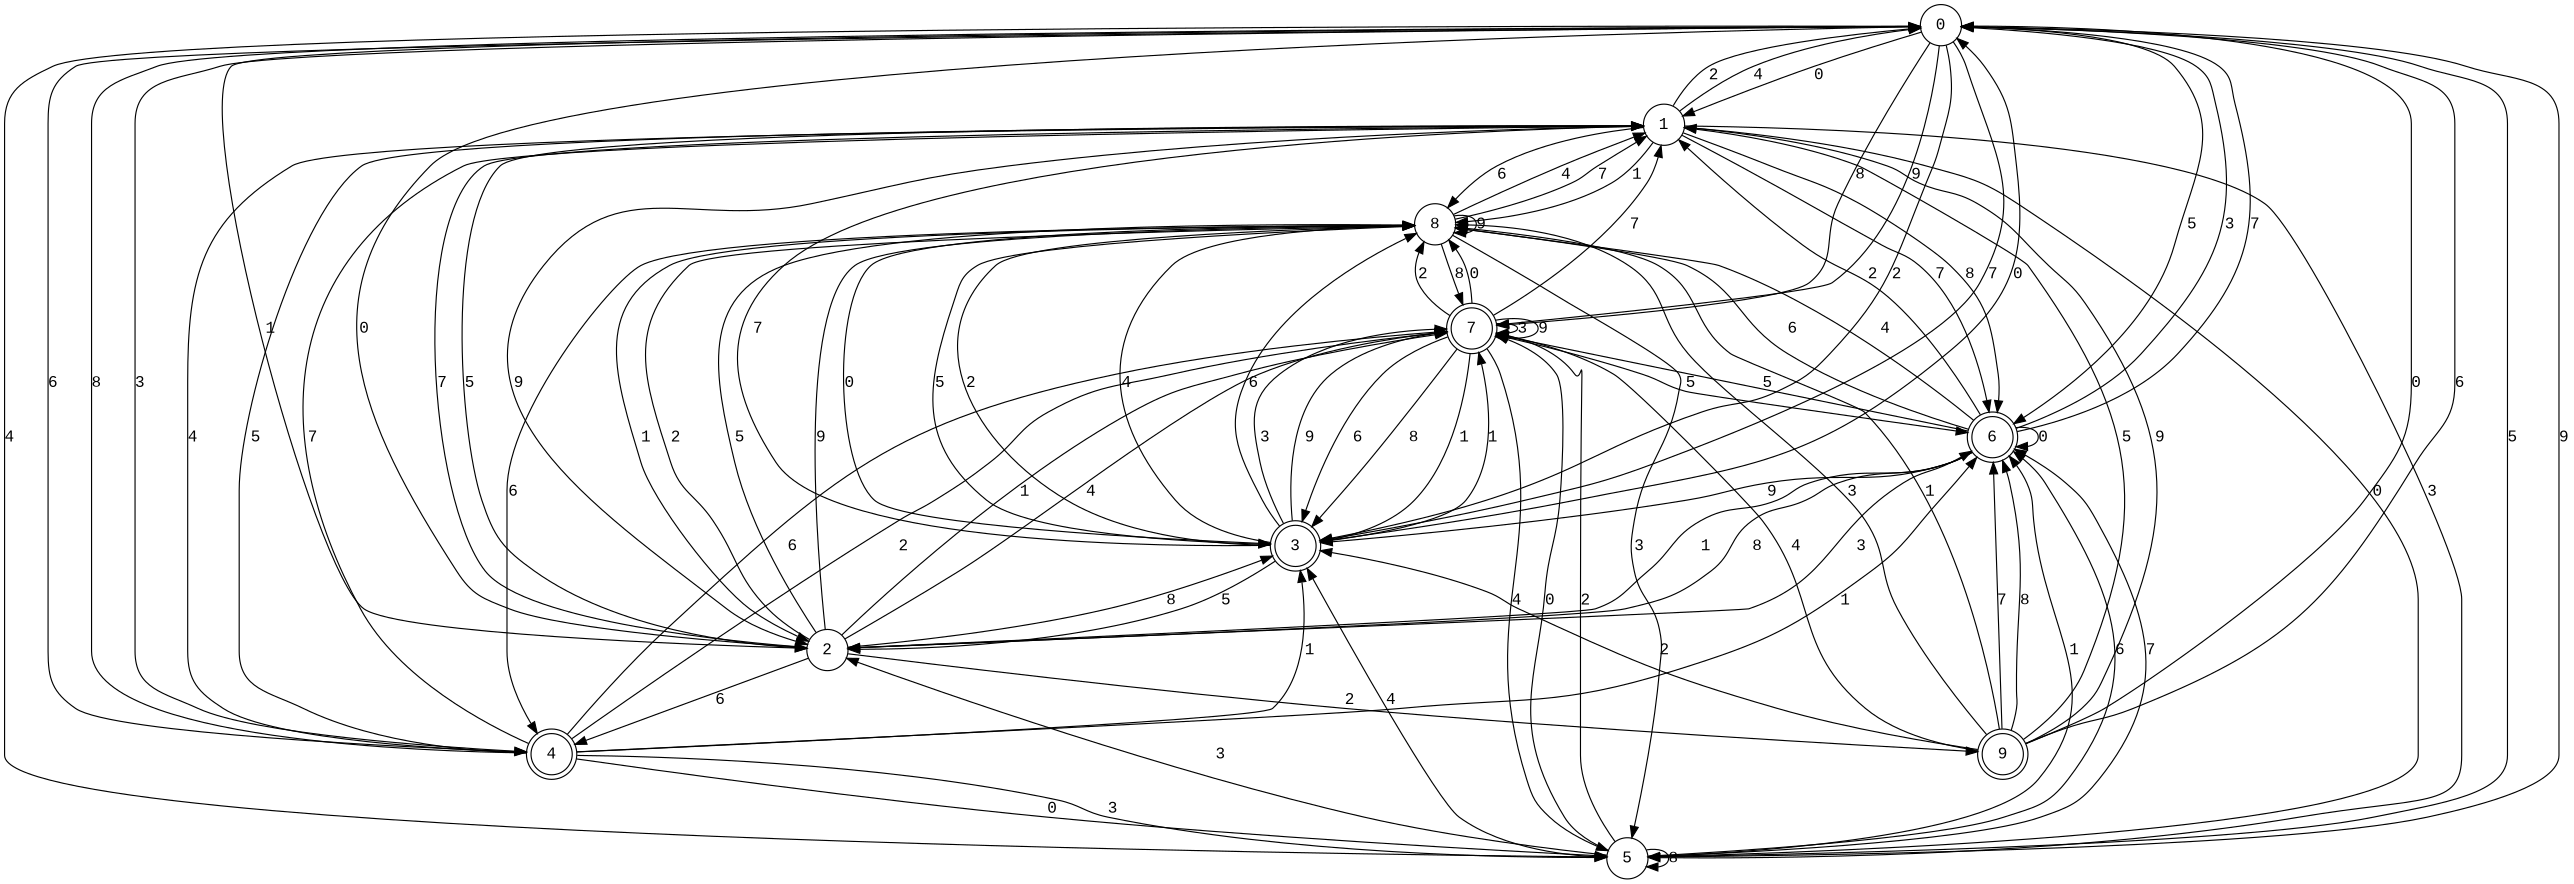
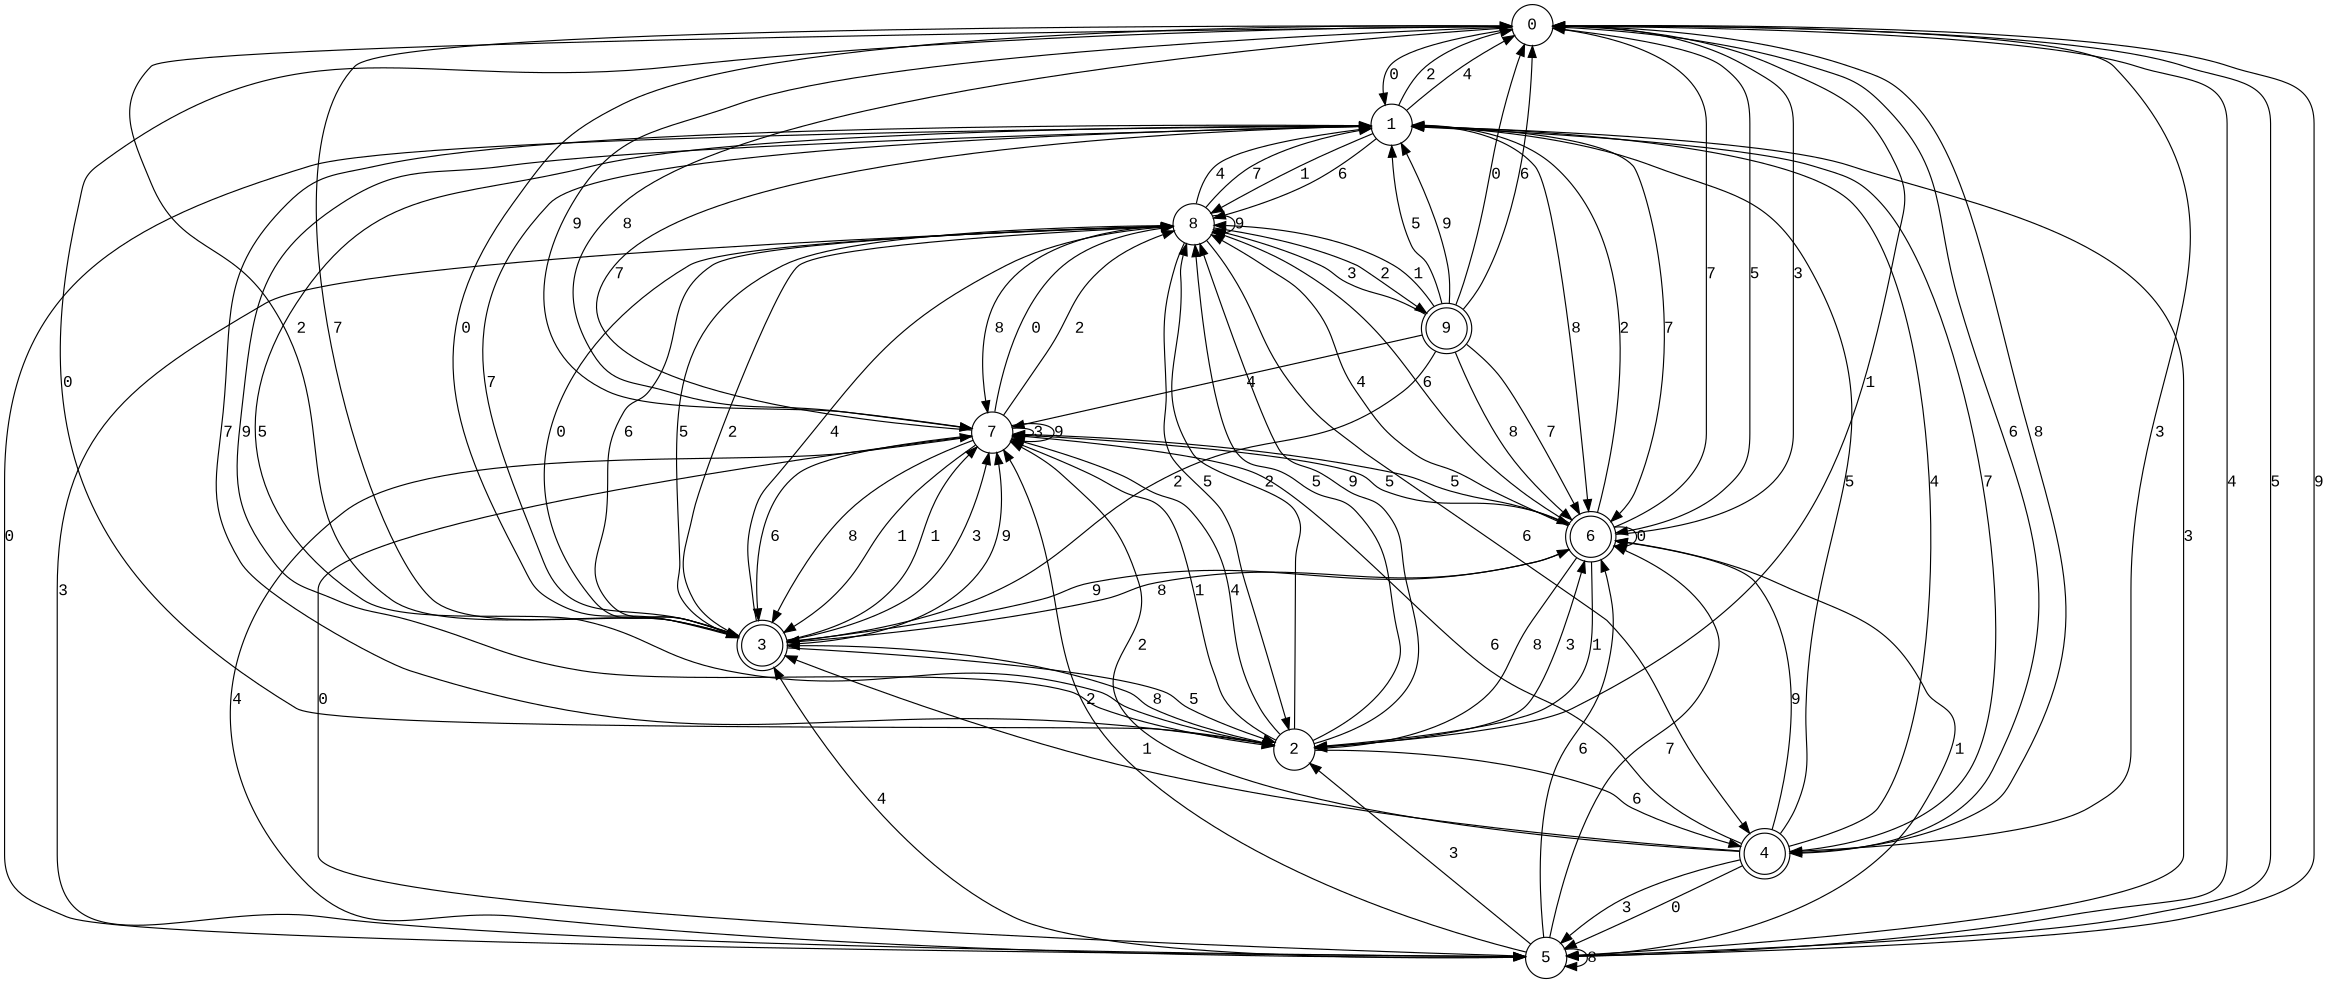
(1472, 328) -> (992, 433)
(646, 437) -> (1208, 482)
none -> (1171, 581)
(1845, 600) -> (1796, 700)
(1434, 716) -> (1322, 252)
